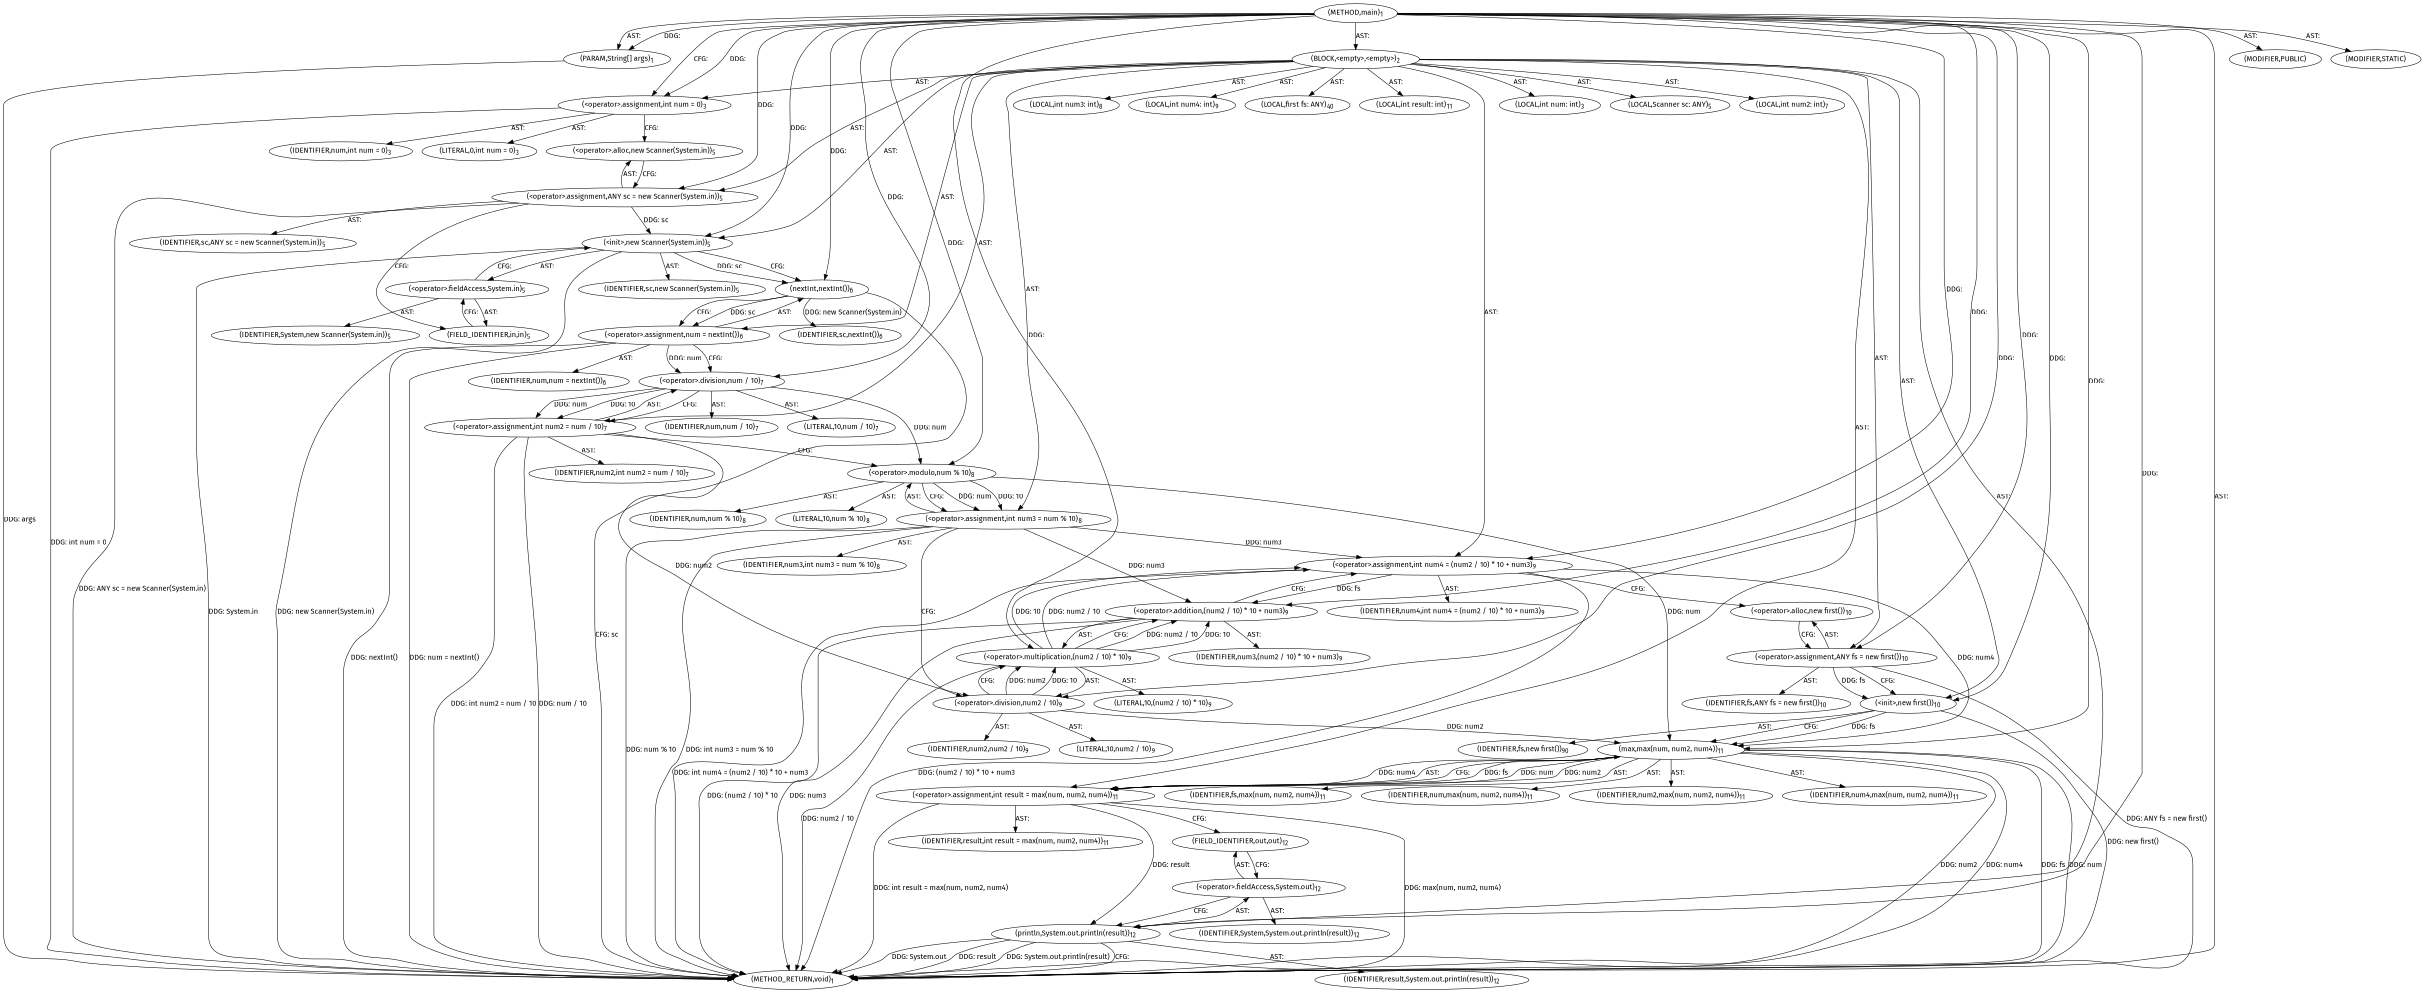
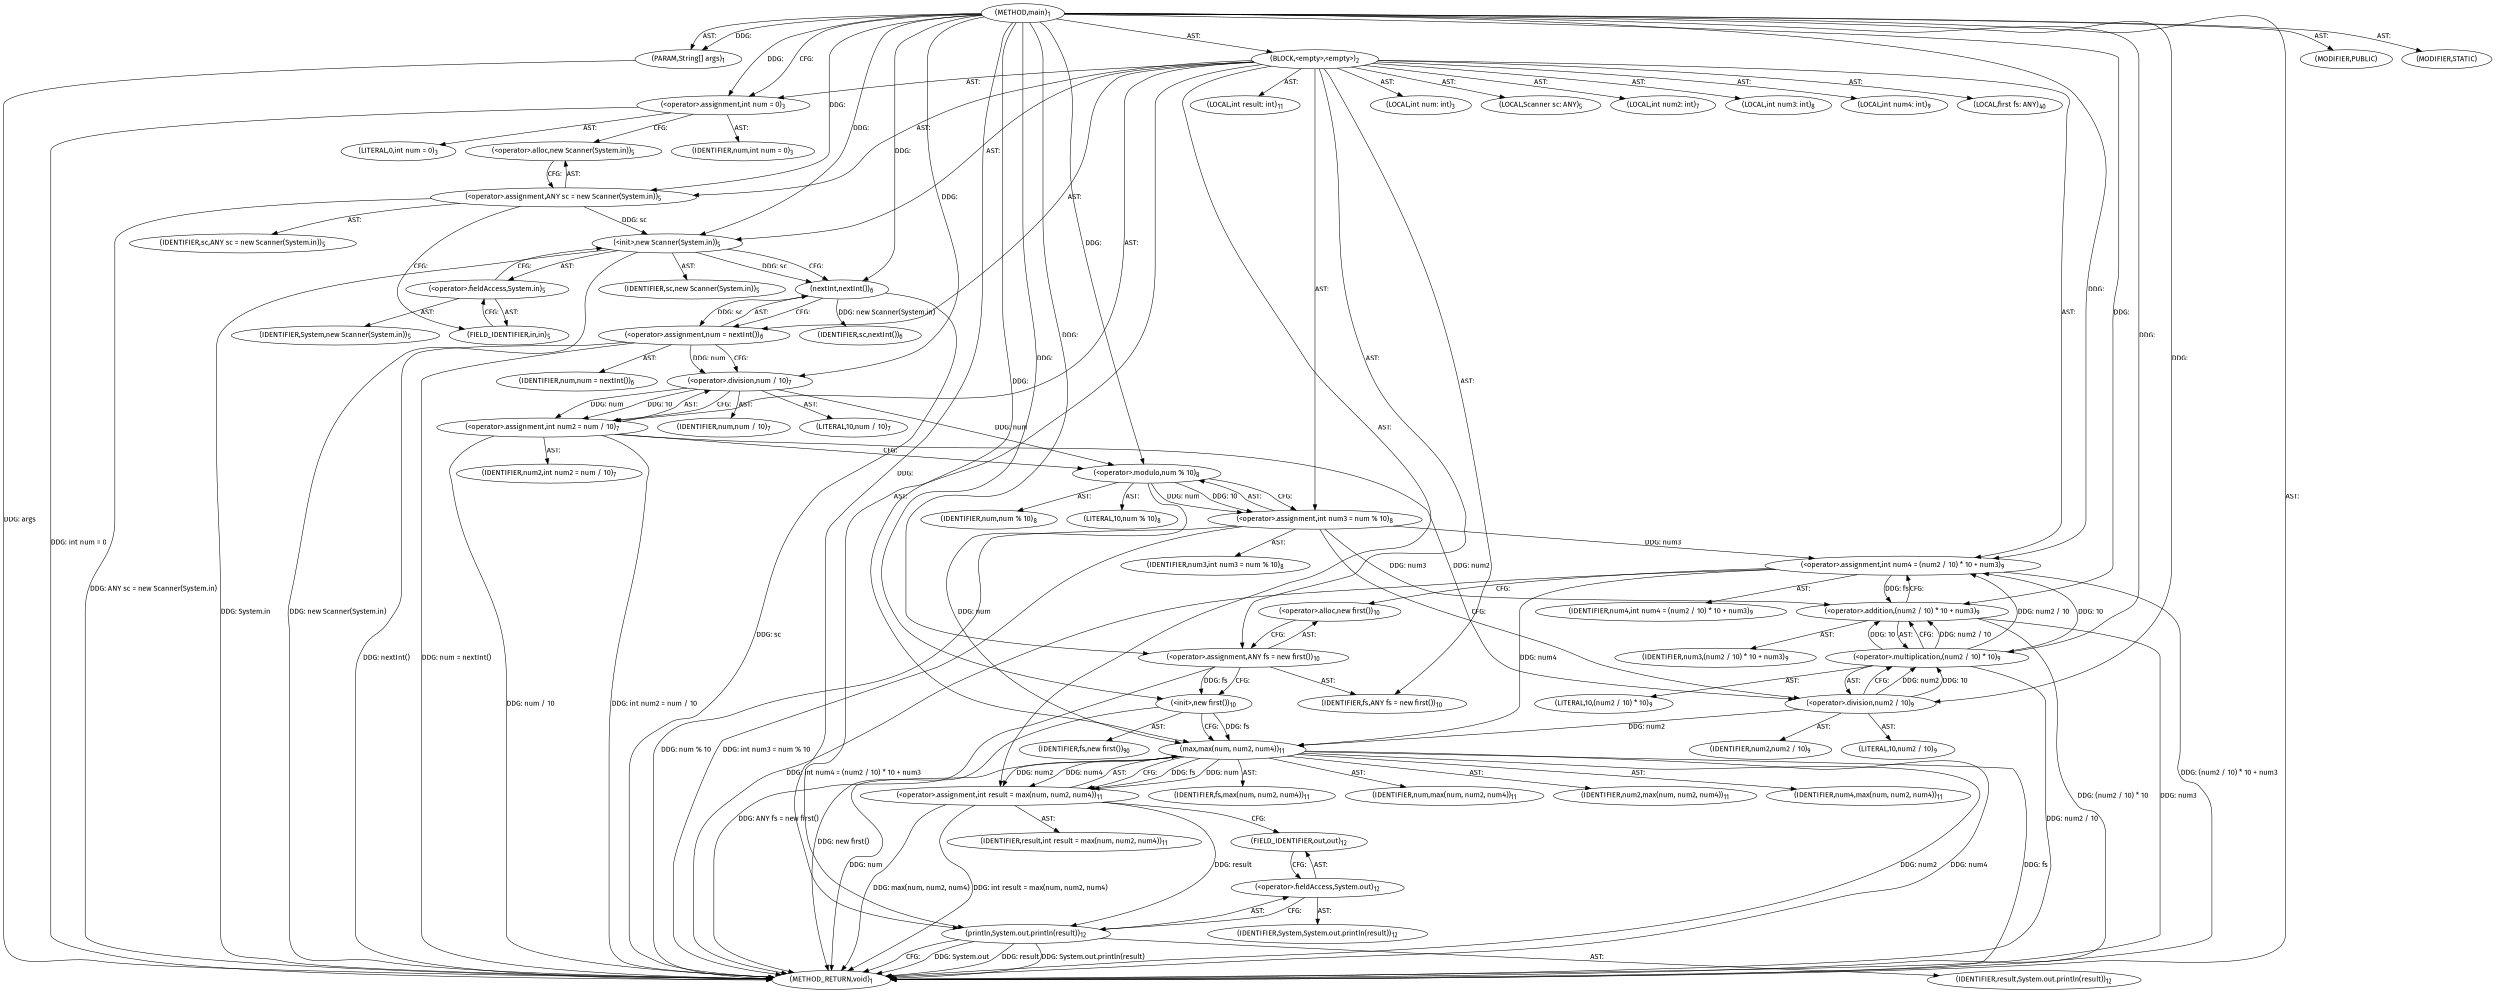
(1900, 176) -> (1459, 384)
(607, 635) -> (769, 635)
